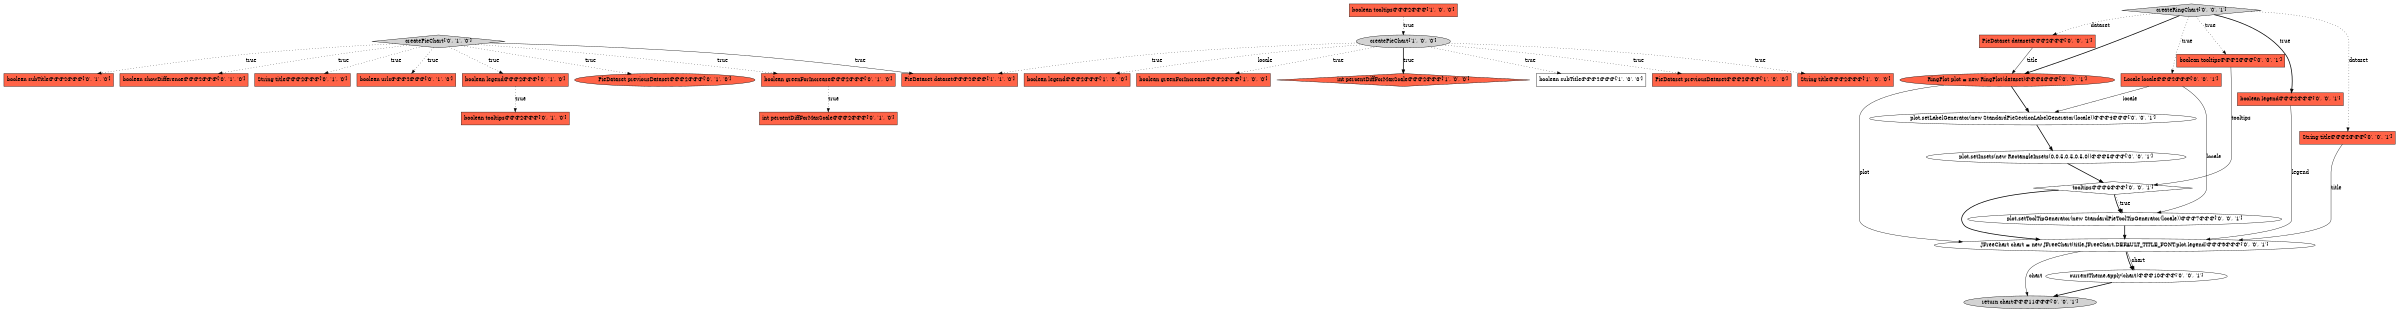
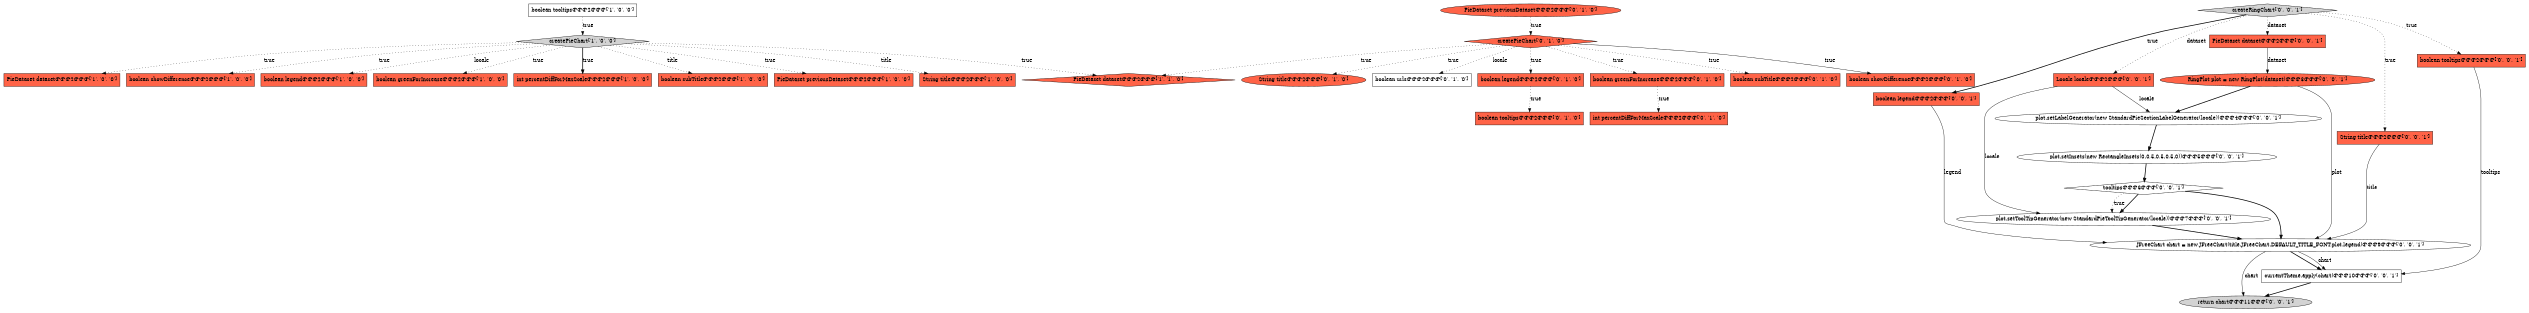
(1403, 10) -> (583, 10)
(439, 41) -> (1531, 41)
(1403, 41) -> (583, 41)
(2187, 41) -> (2196, 41)
(2105, 45) -> none
(700, 52) -> (1329, 57)
(316, 58) -> (1721, 54)
(545, 60) -> (1531, 24)
(433, 61) -> (1500, 61)
(1531, 61) -> (673, 61)
(1760, 61) -> (886, 61)
(2032, 61) -> (2277, 61)
(2359, 61) -> (2390, 61)
none -> (62, 80)
none -> (190, 80)
(303, 80) -> (1304, 80)
(406, 80) -> (1422, 80)
(960, 80) -> (1128, 80)
(1403, 80) -> (583, 80)
(1591, 80) -> (713, 80)
(2231, 154) -> (2481, 199)
(2136, 276) -> (2331, 276)
